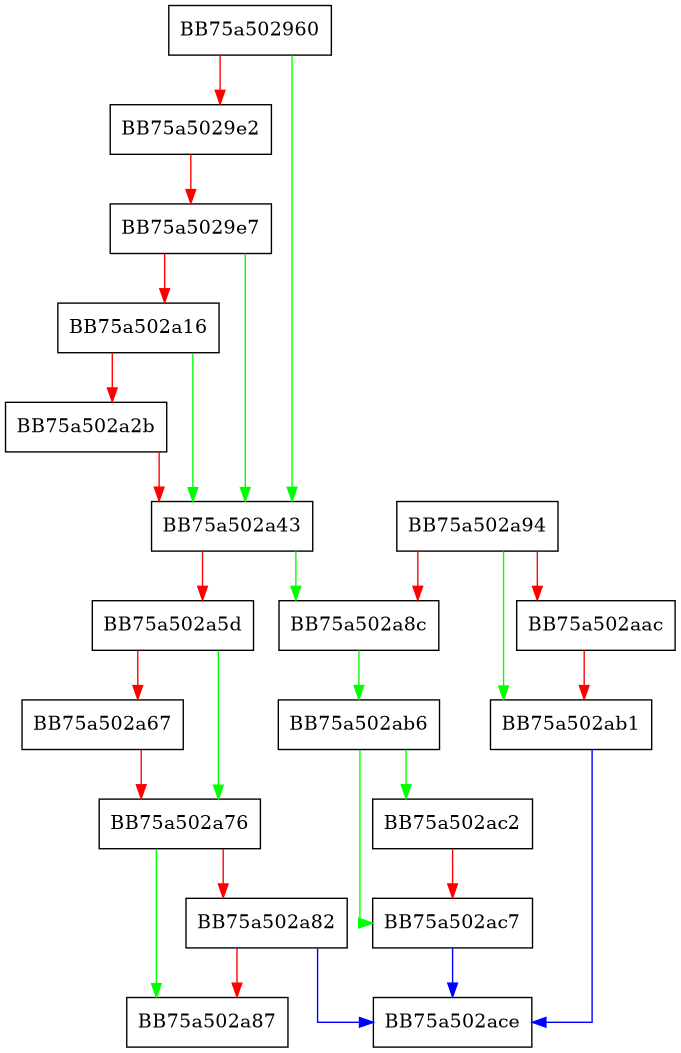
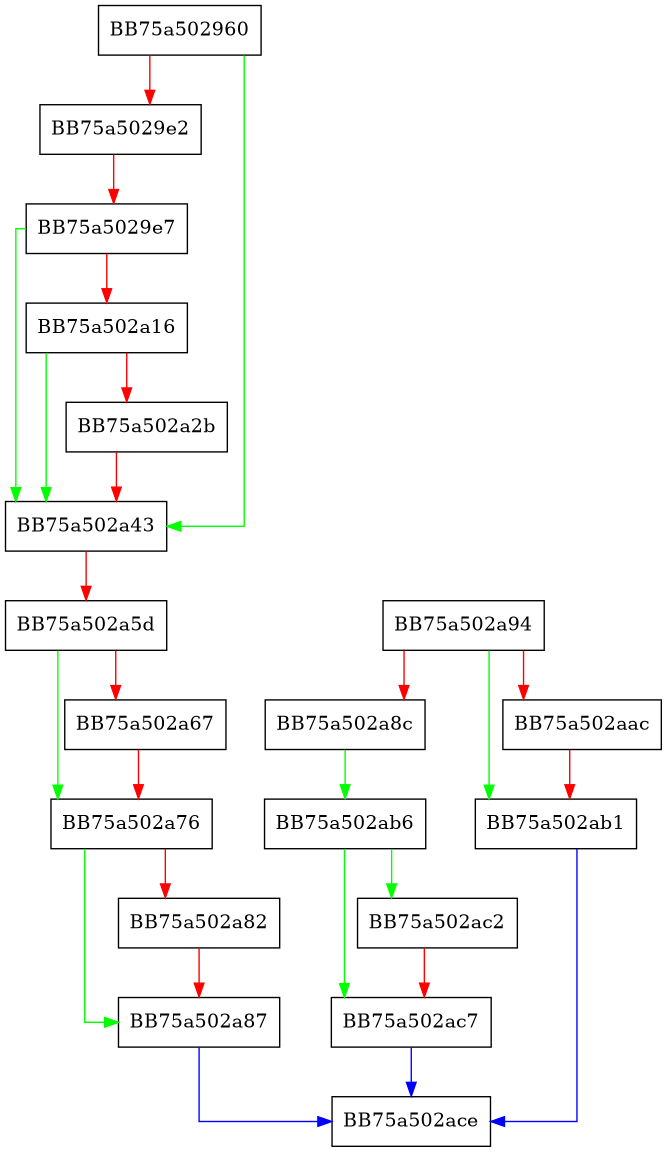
(296, 569) -> none
(318, 1006) -> (221, 1122)
